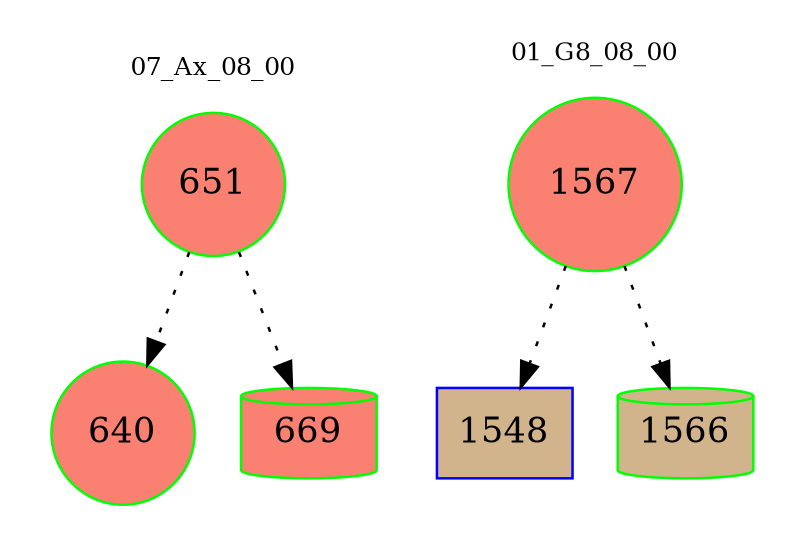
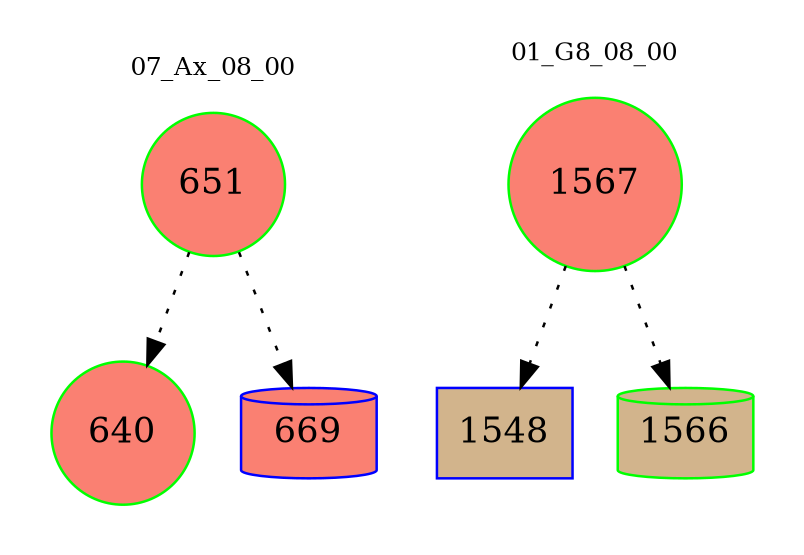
(309, 433) -> (309, 433)
